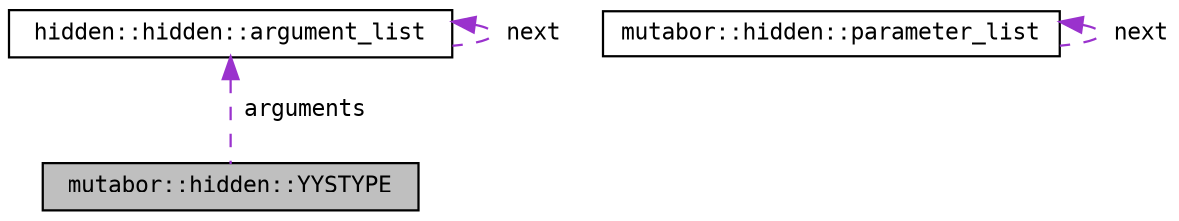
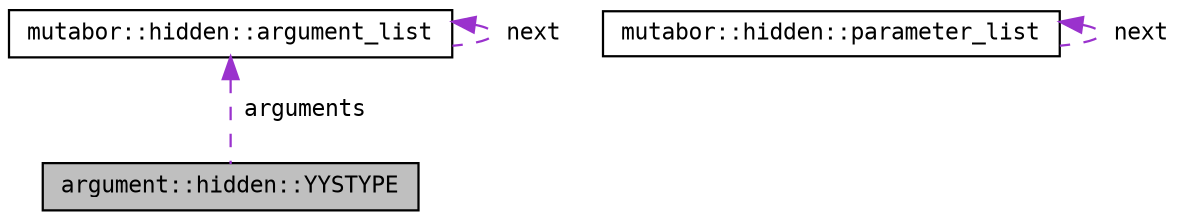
(231, 34) -> (231, 34)
(231, 187) -> (231, 187)
